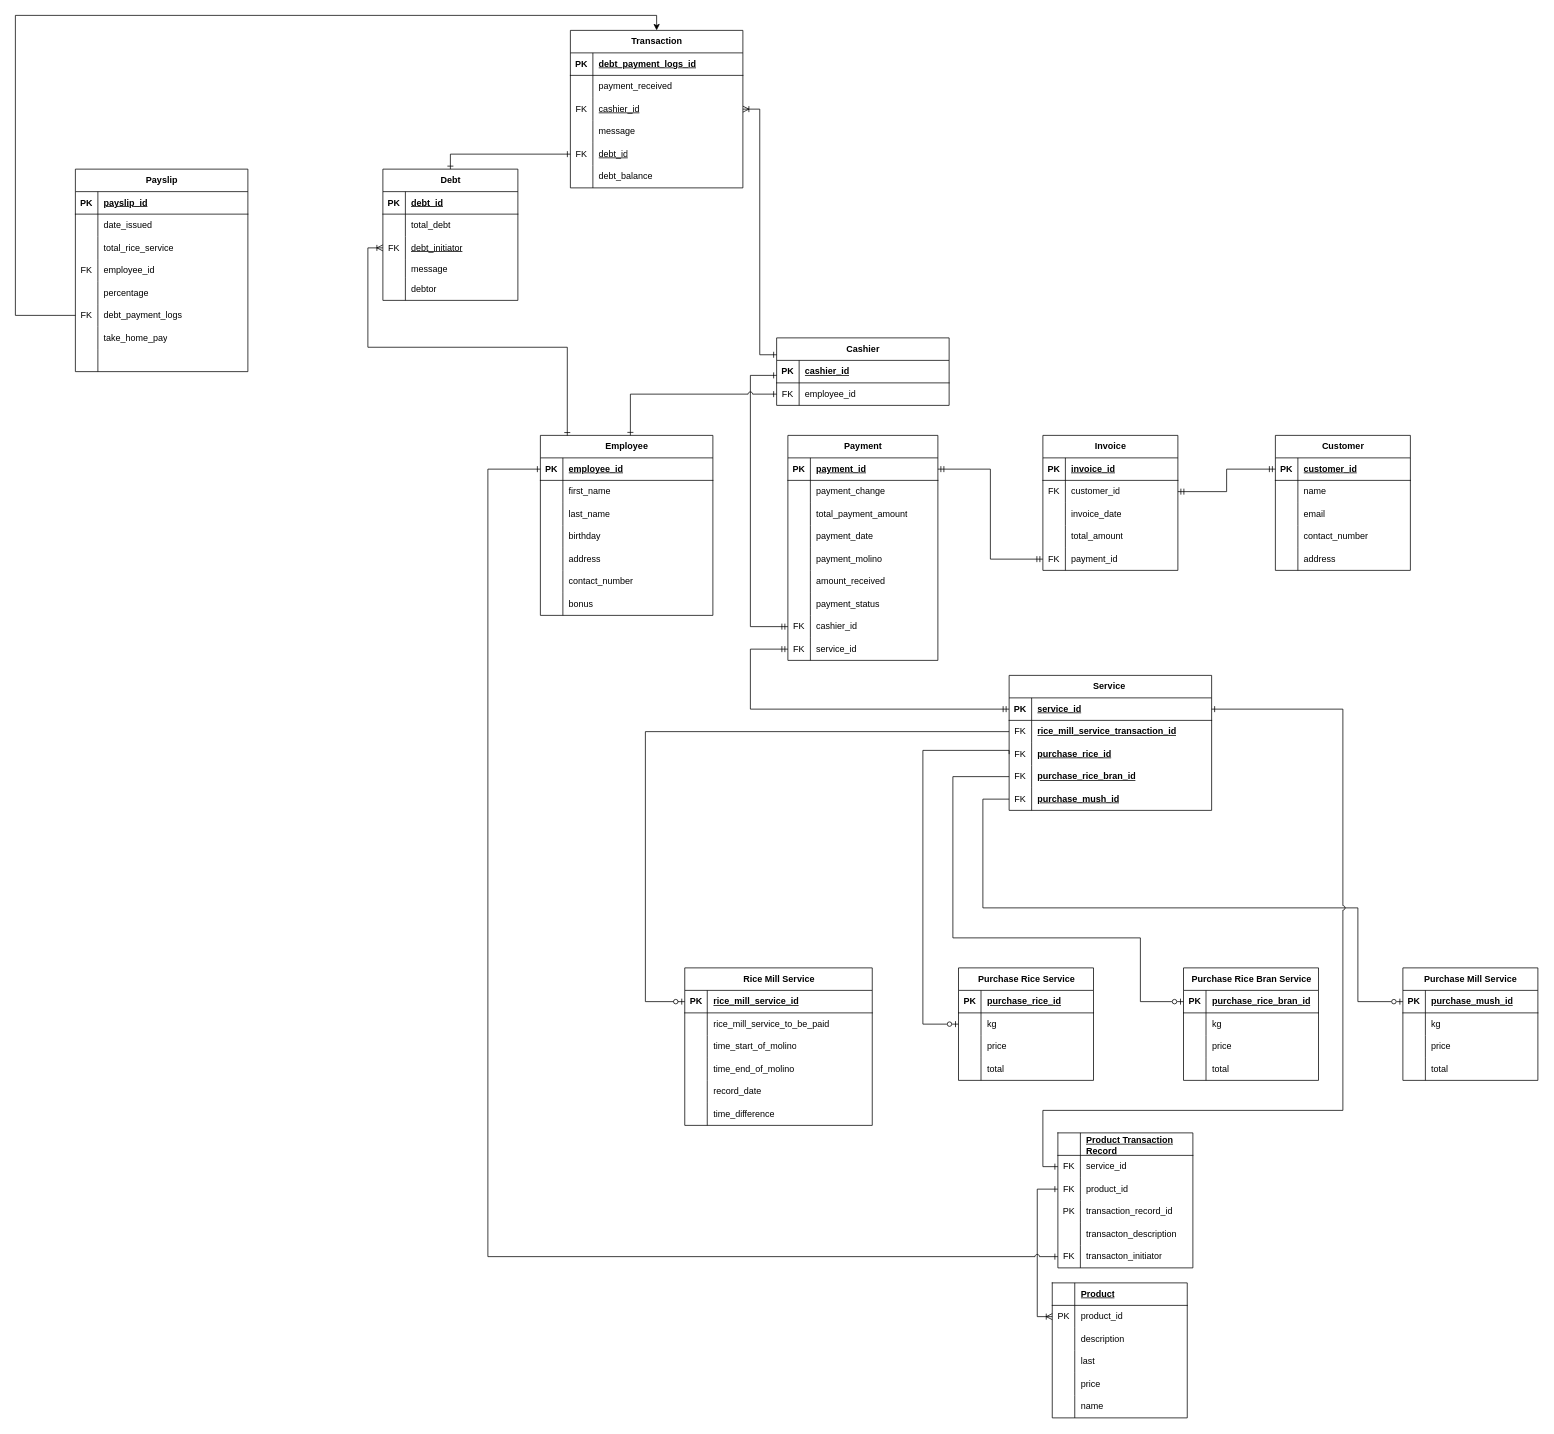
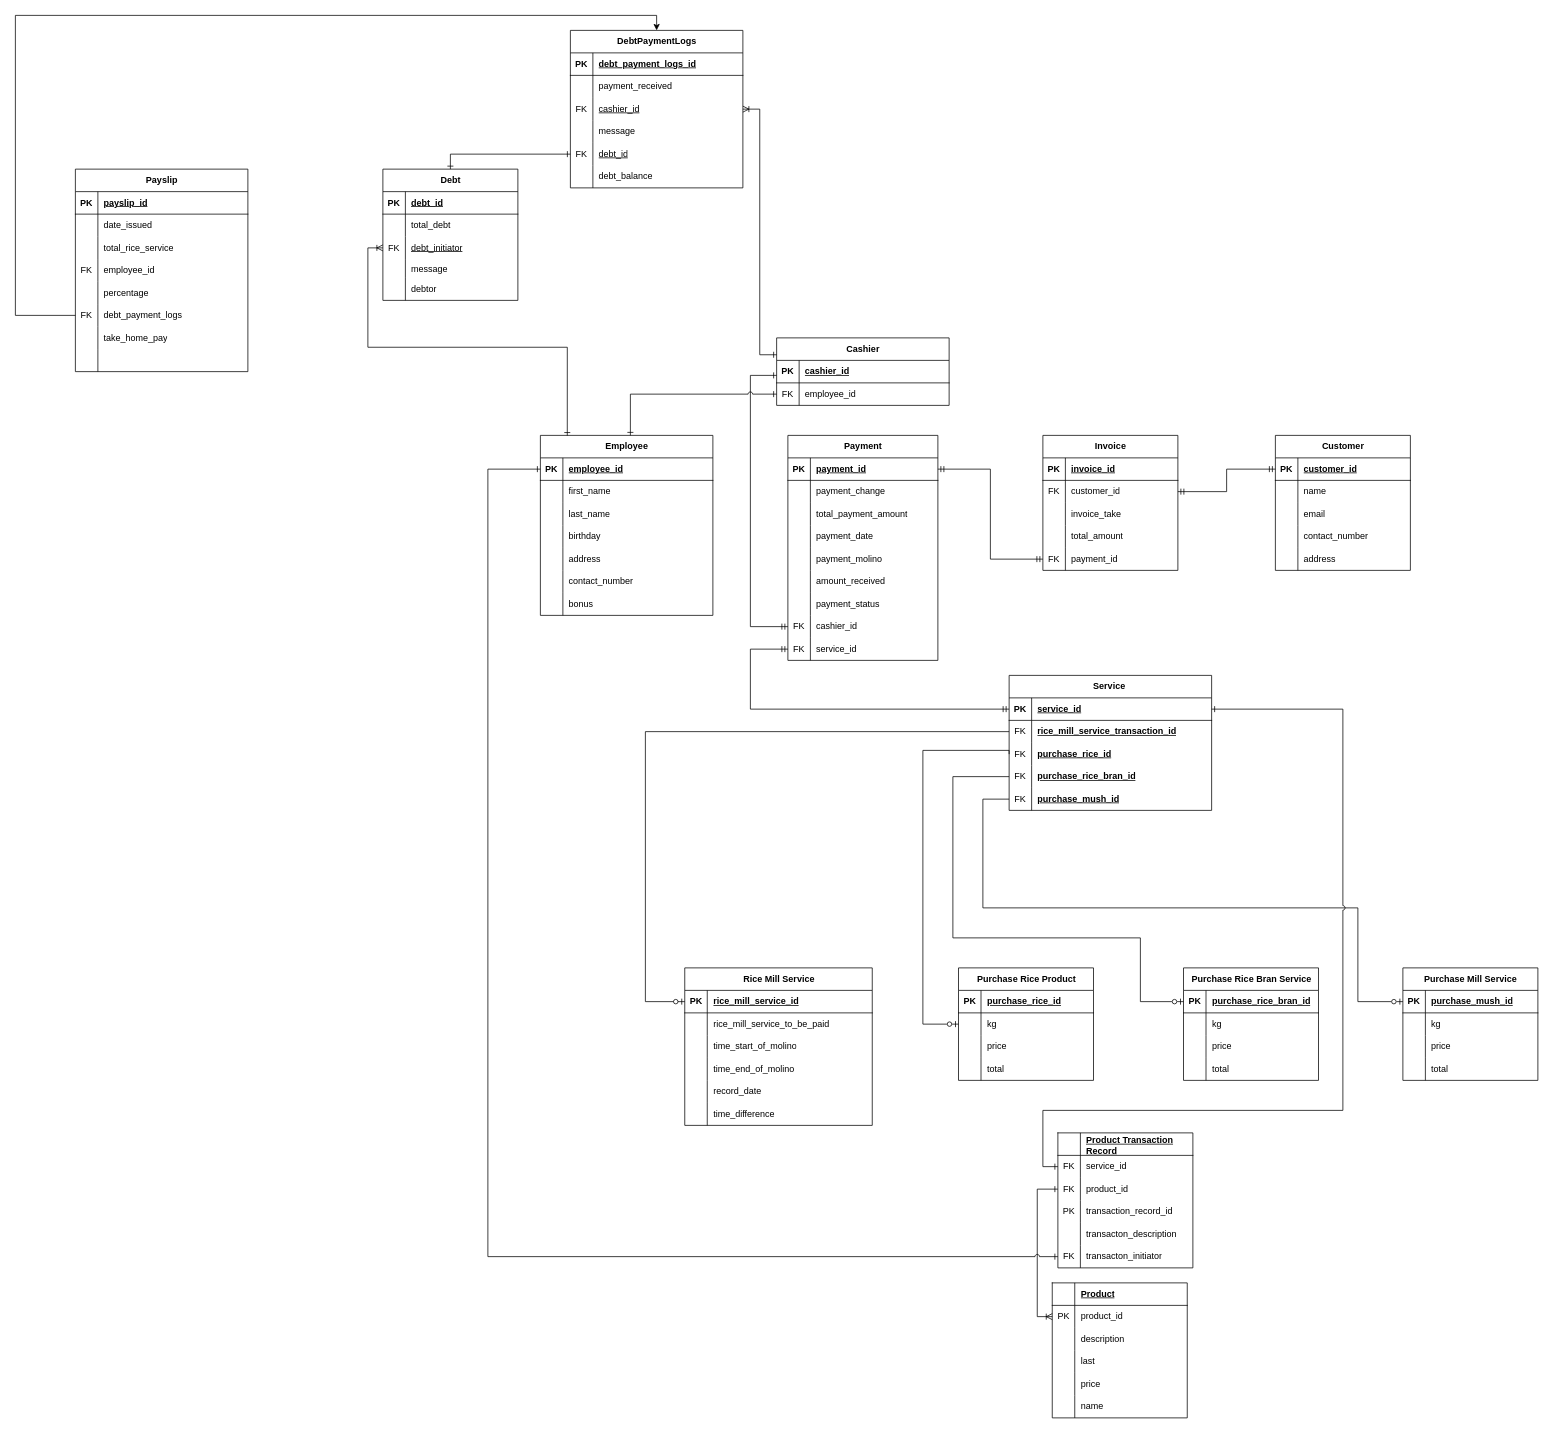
(657, 42) -> (657, 42)
(1099, 514) -> (1099, 514)
(1027, 979) -> (1027, 979)
